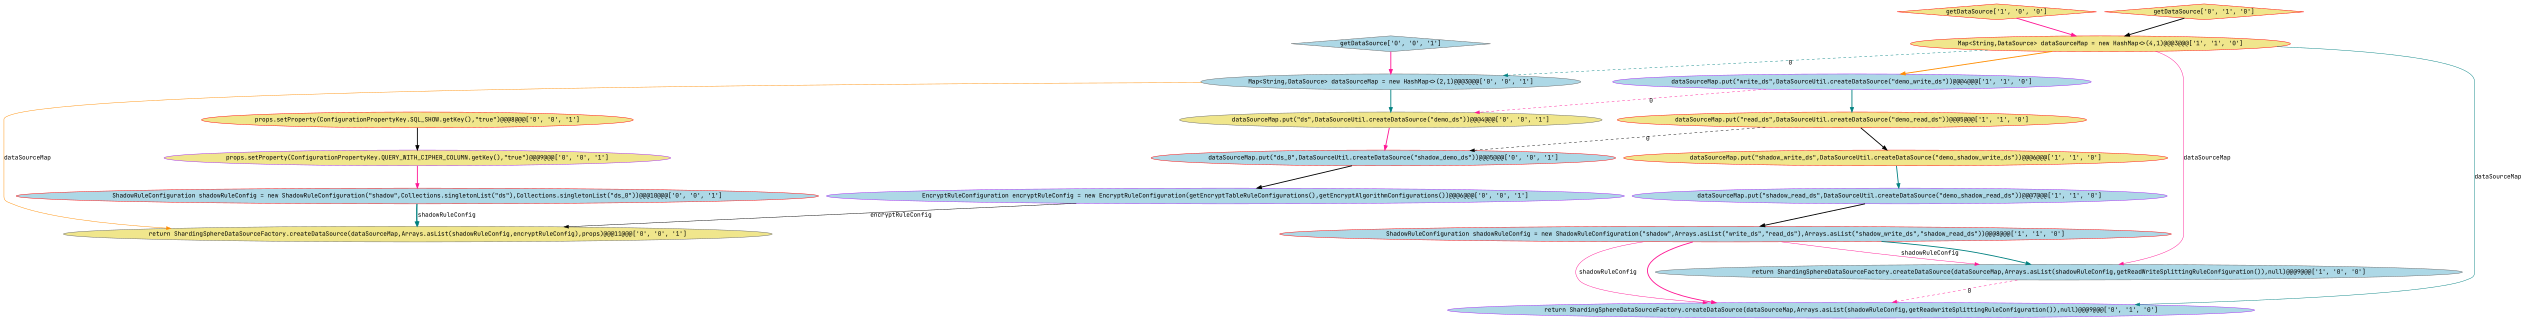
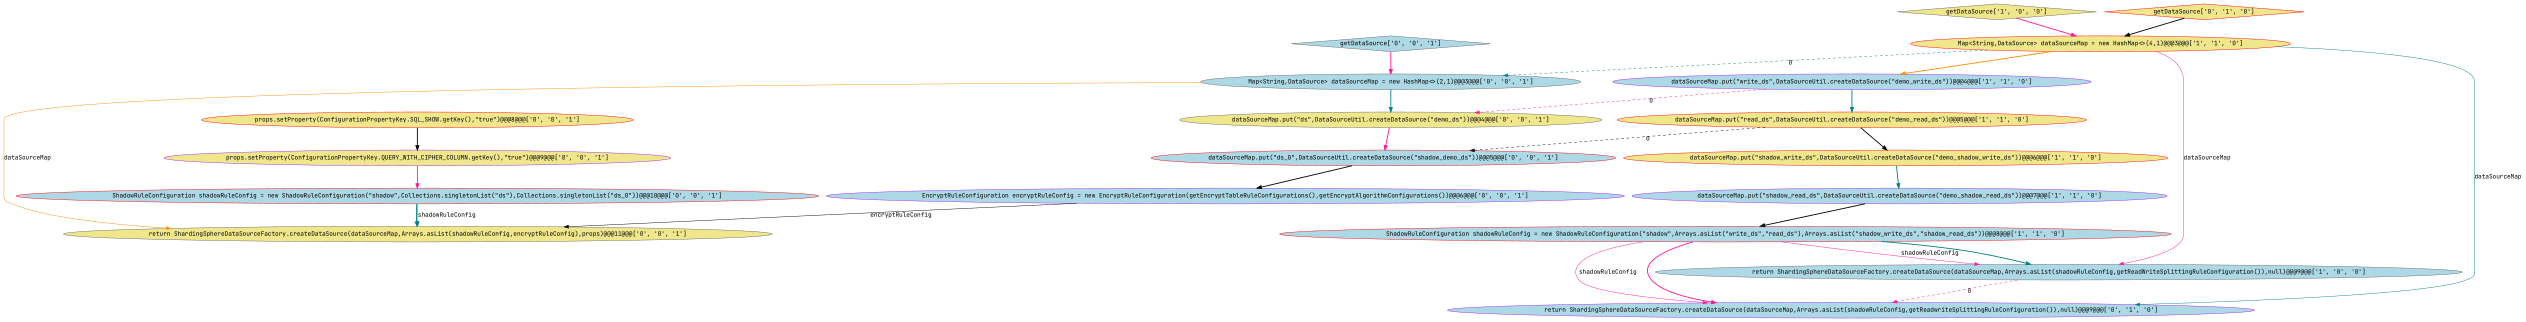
(1997, 12) -> (1997, 12)
